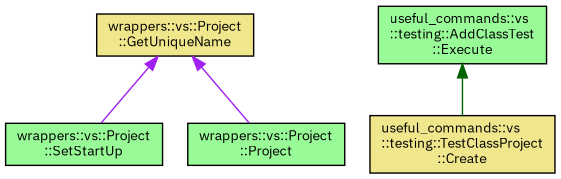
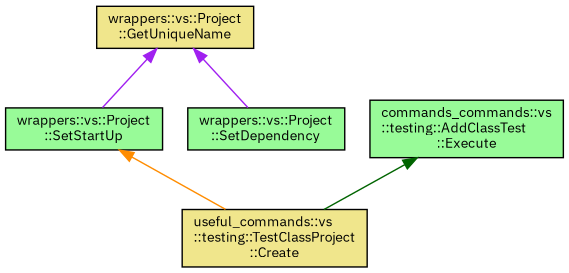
(462, 35) -> (467, 129)
(266, 144) -> (266, 129)
none -> (179, 183)
